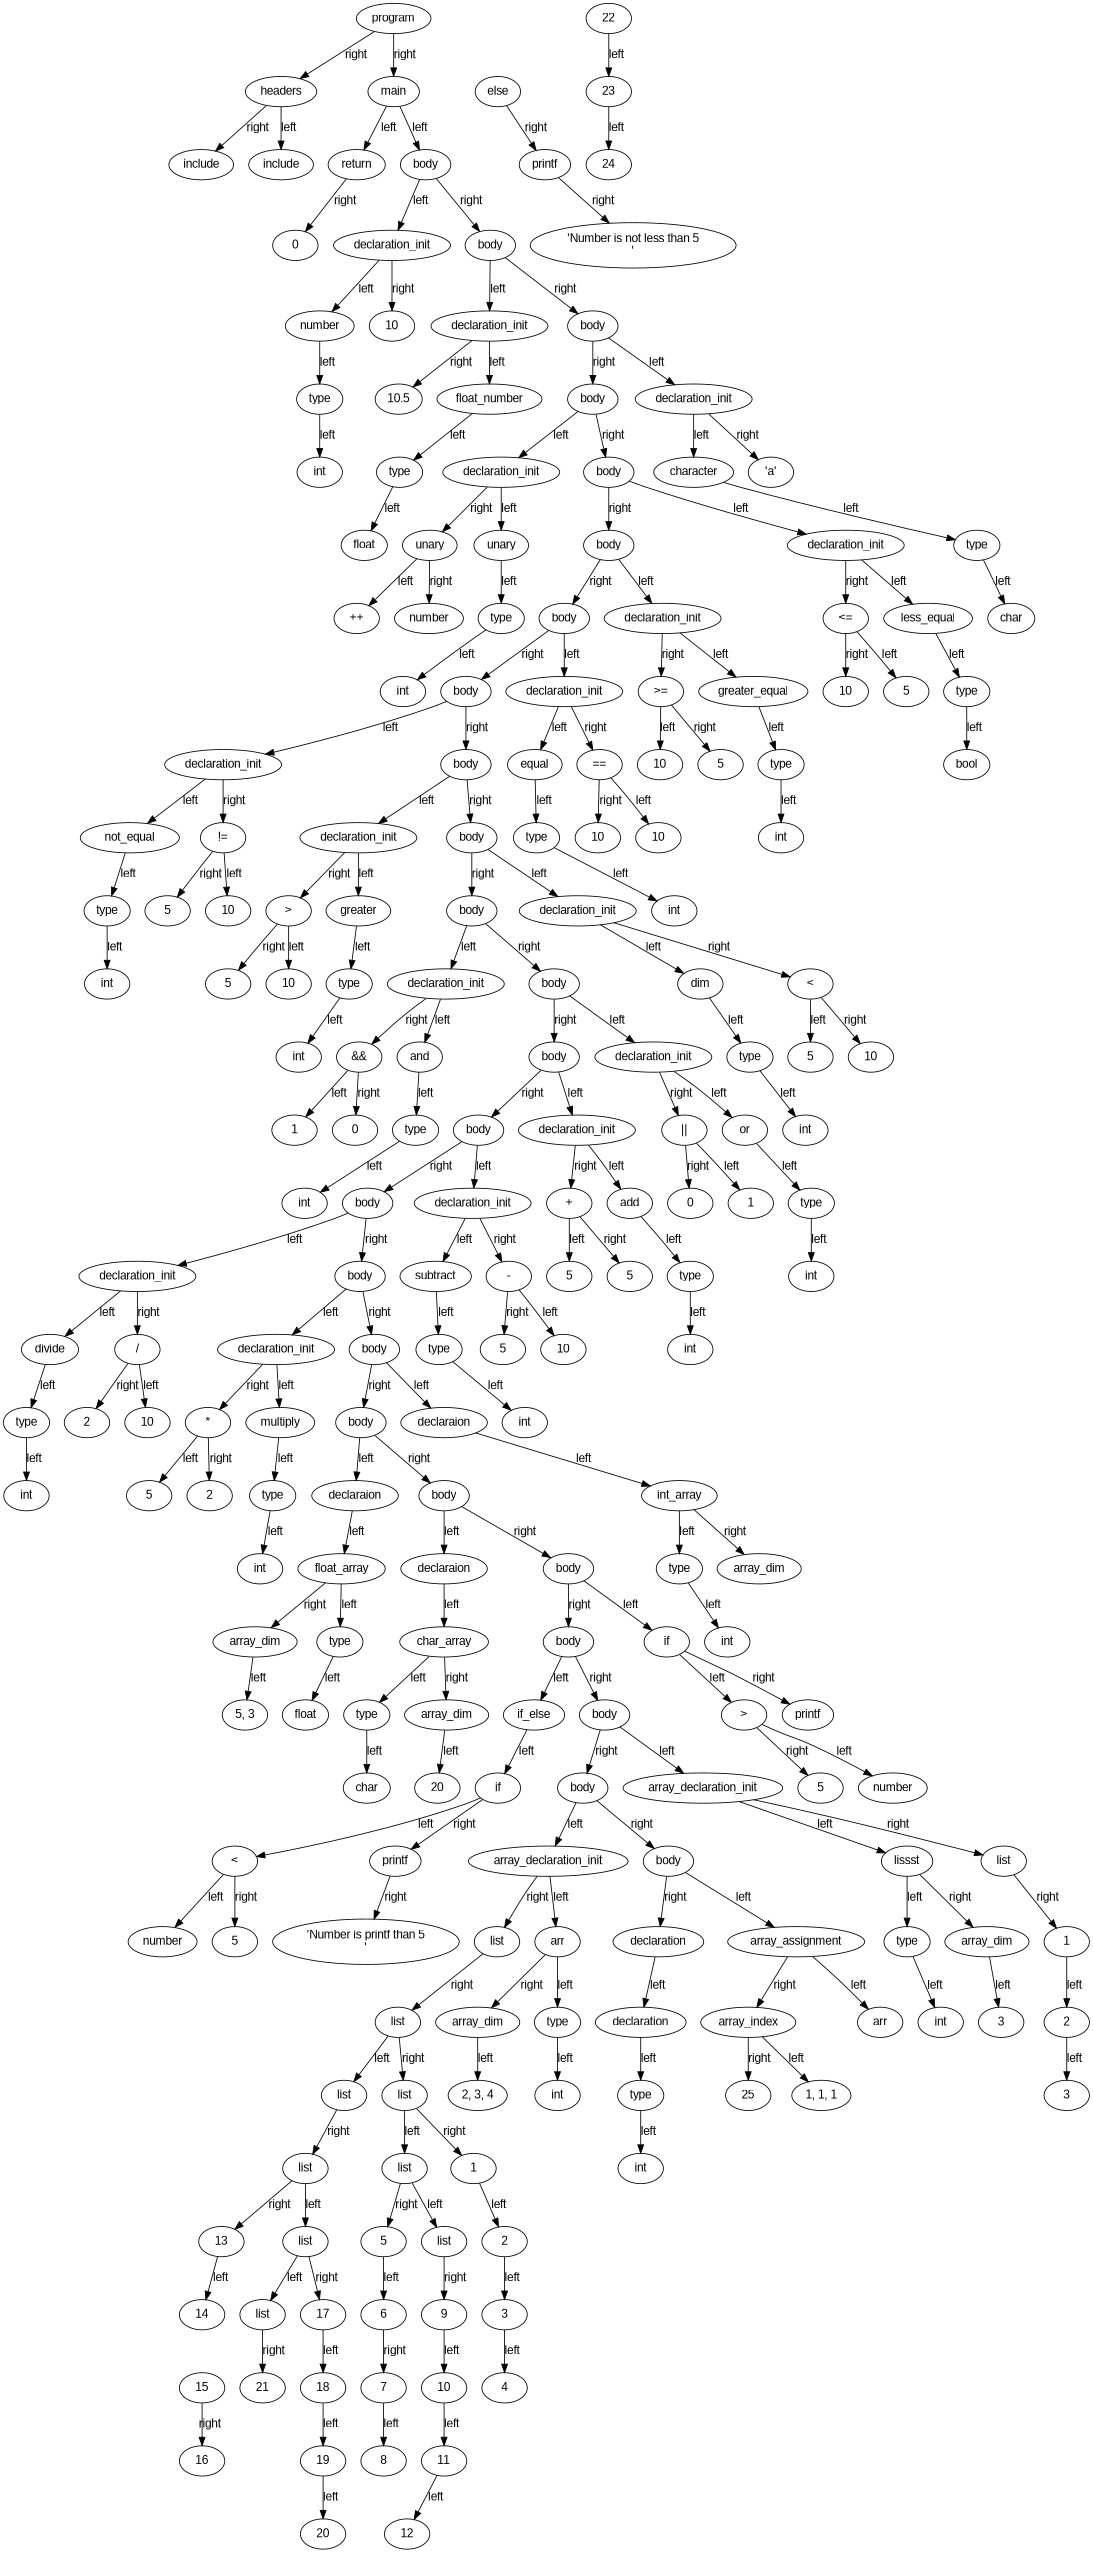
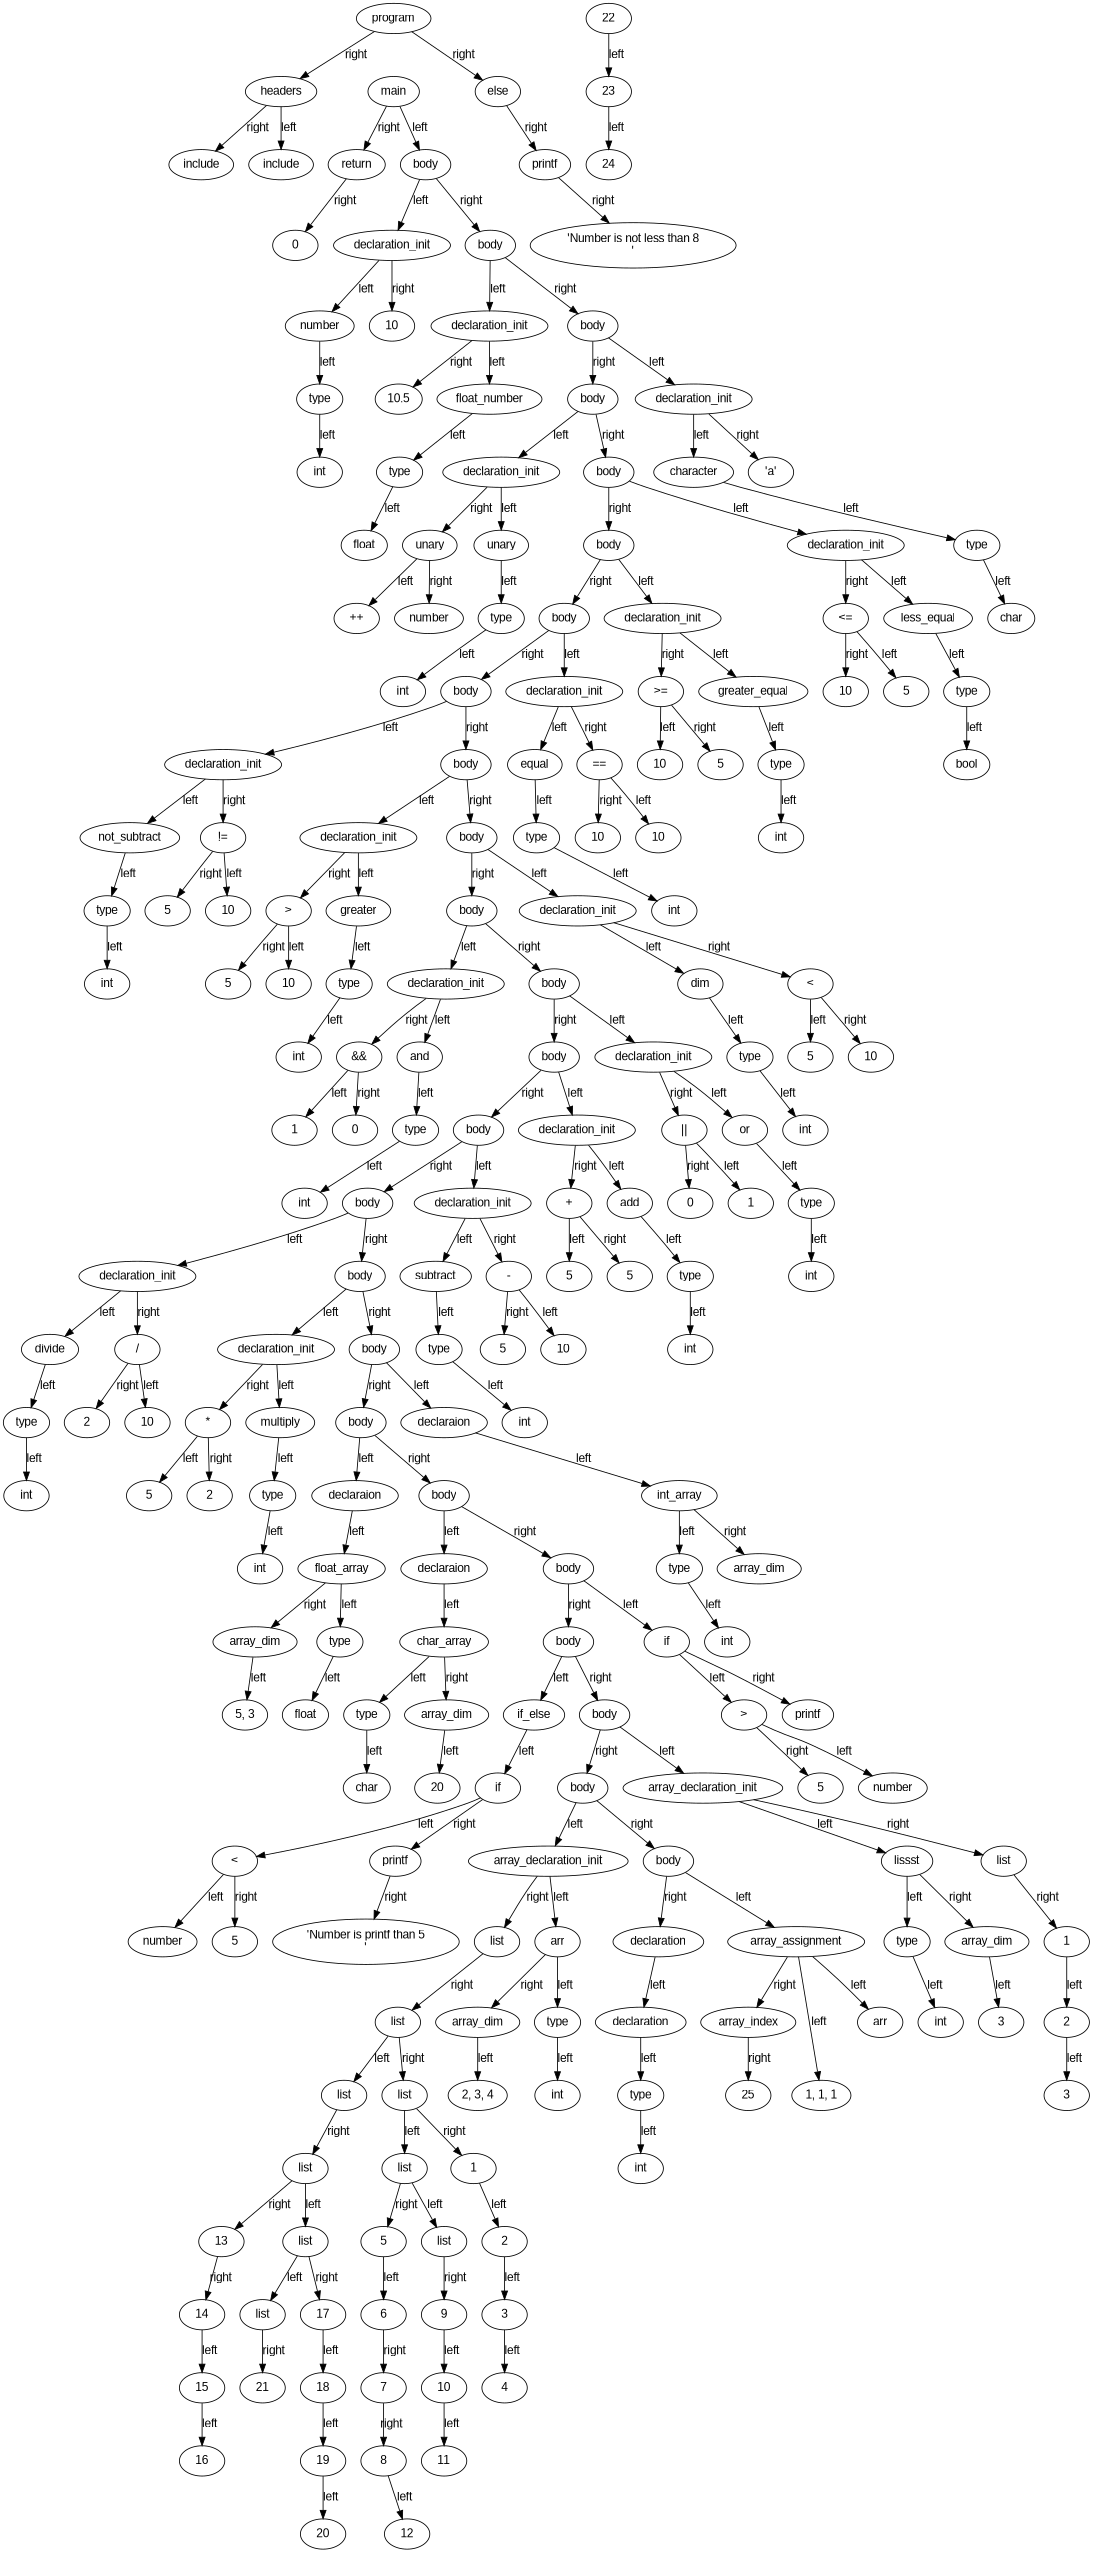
(394, 51) -> (444, 54)
(389, 128) -> (389, 128)
(633, 245) -> (633, 245)
(130, 838) -> (130, 838)
(782, 2056) -> (808, 2014)
(221, 2278) -> (221, 2278)
none -> (202, 2347)
(210, 2424) -> (210, 2424)
(392, 2424) -> (392, 2424)
(428, 2494) -> (394, 2493)
